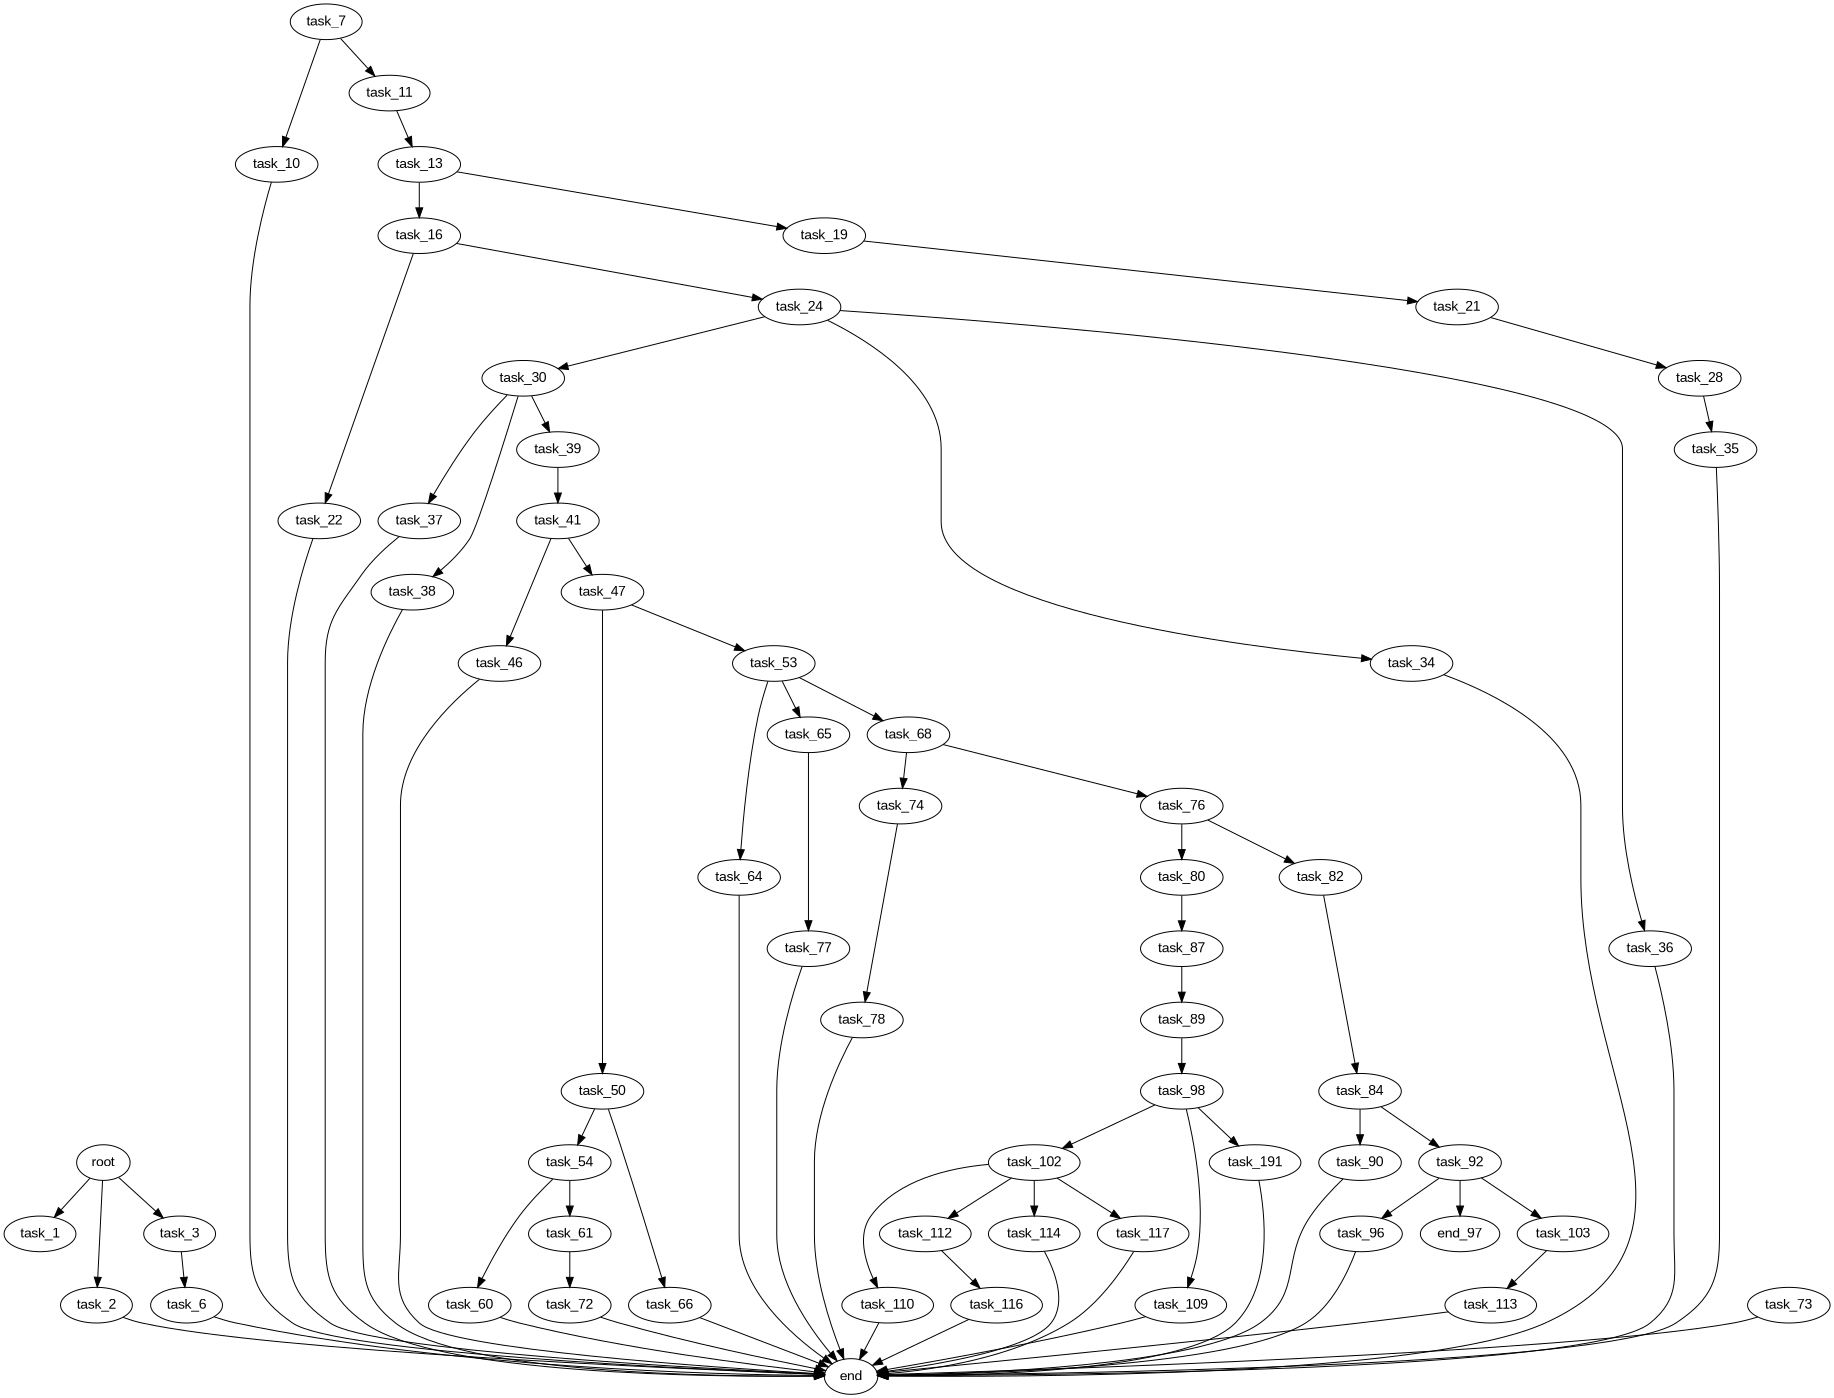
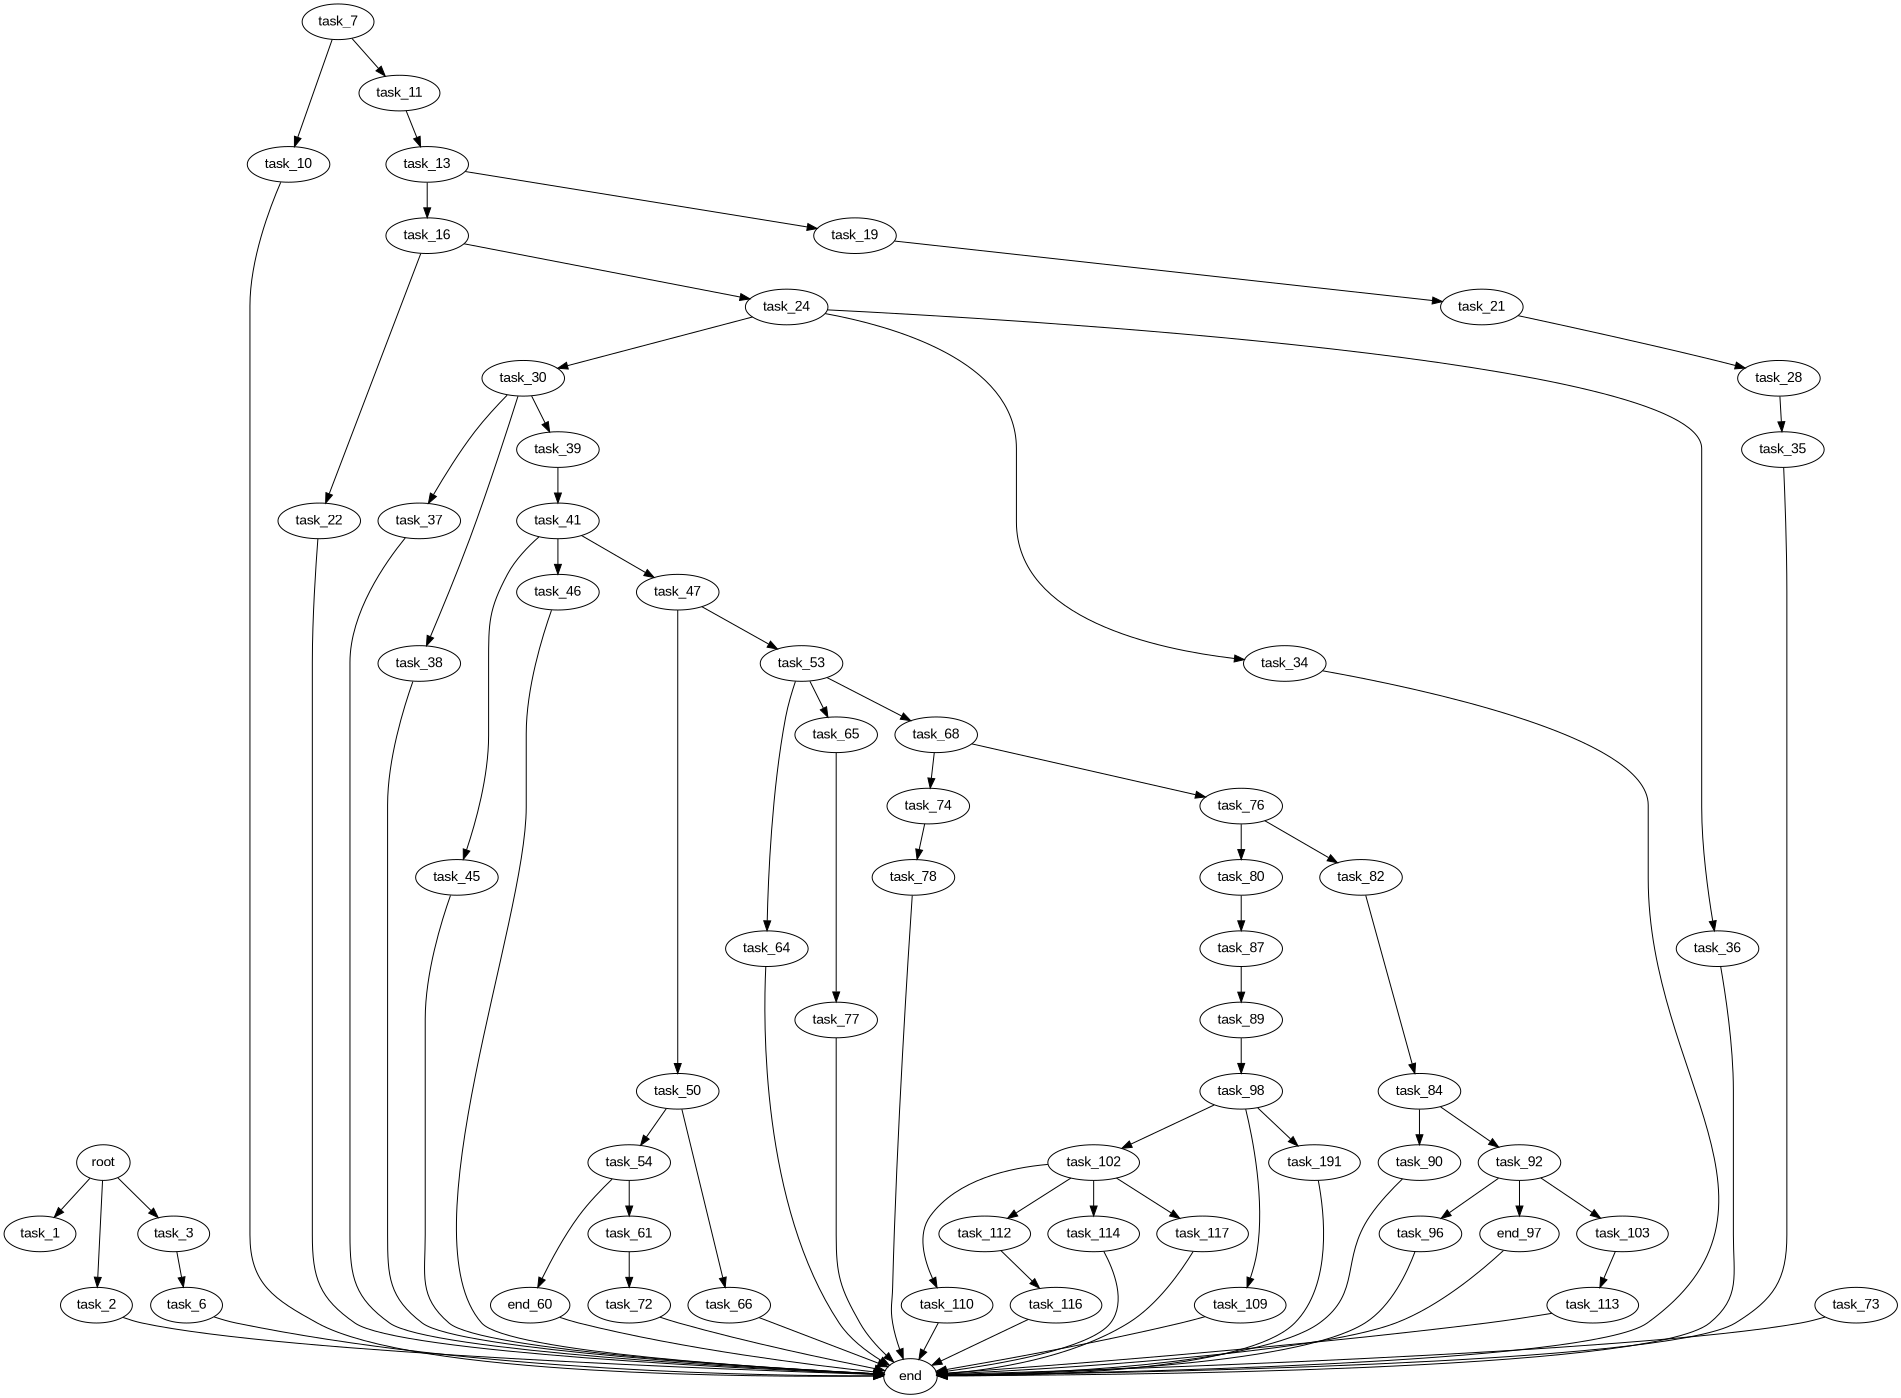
none -> (457, 877)
(470, 1305) -> (530, 1305)
none -> (1381, 1327)
